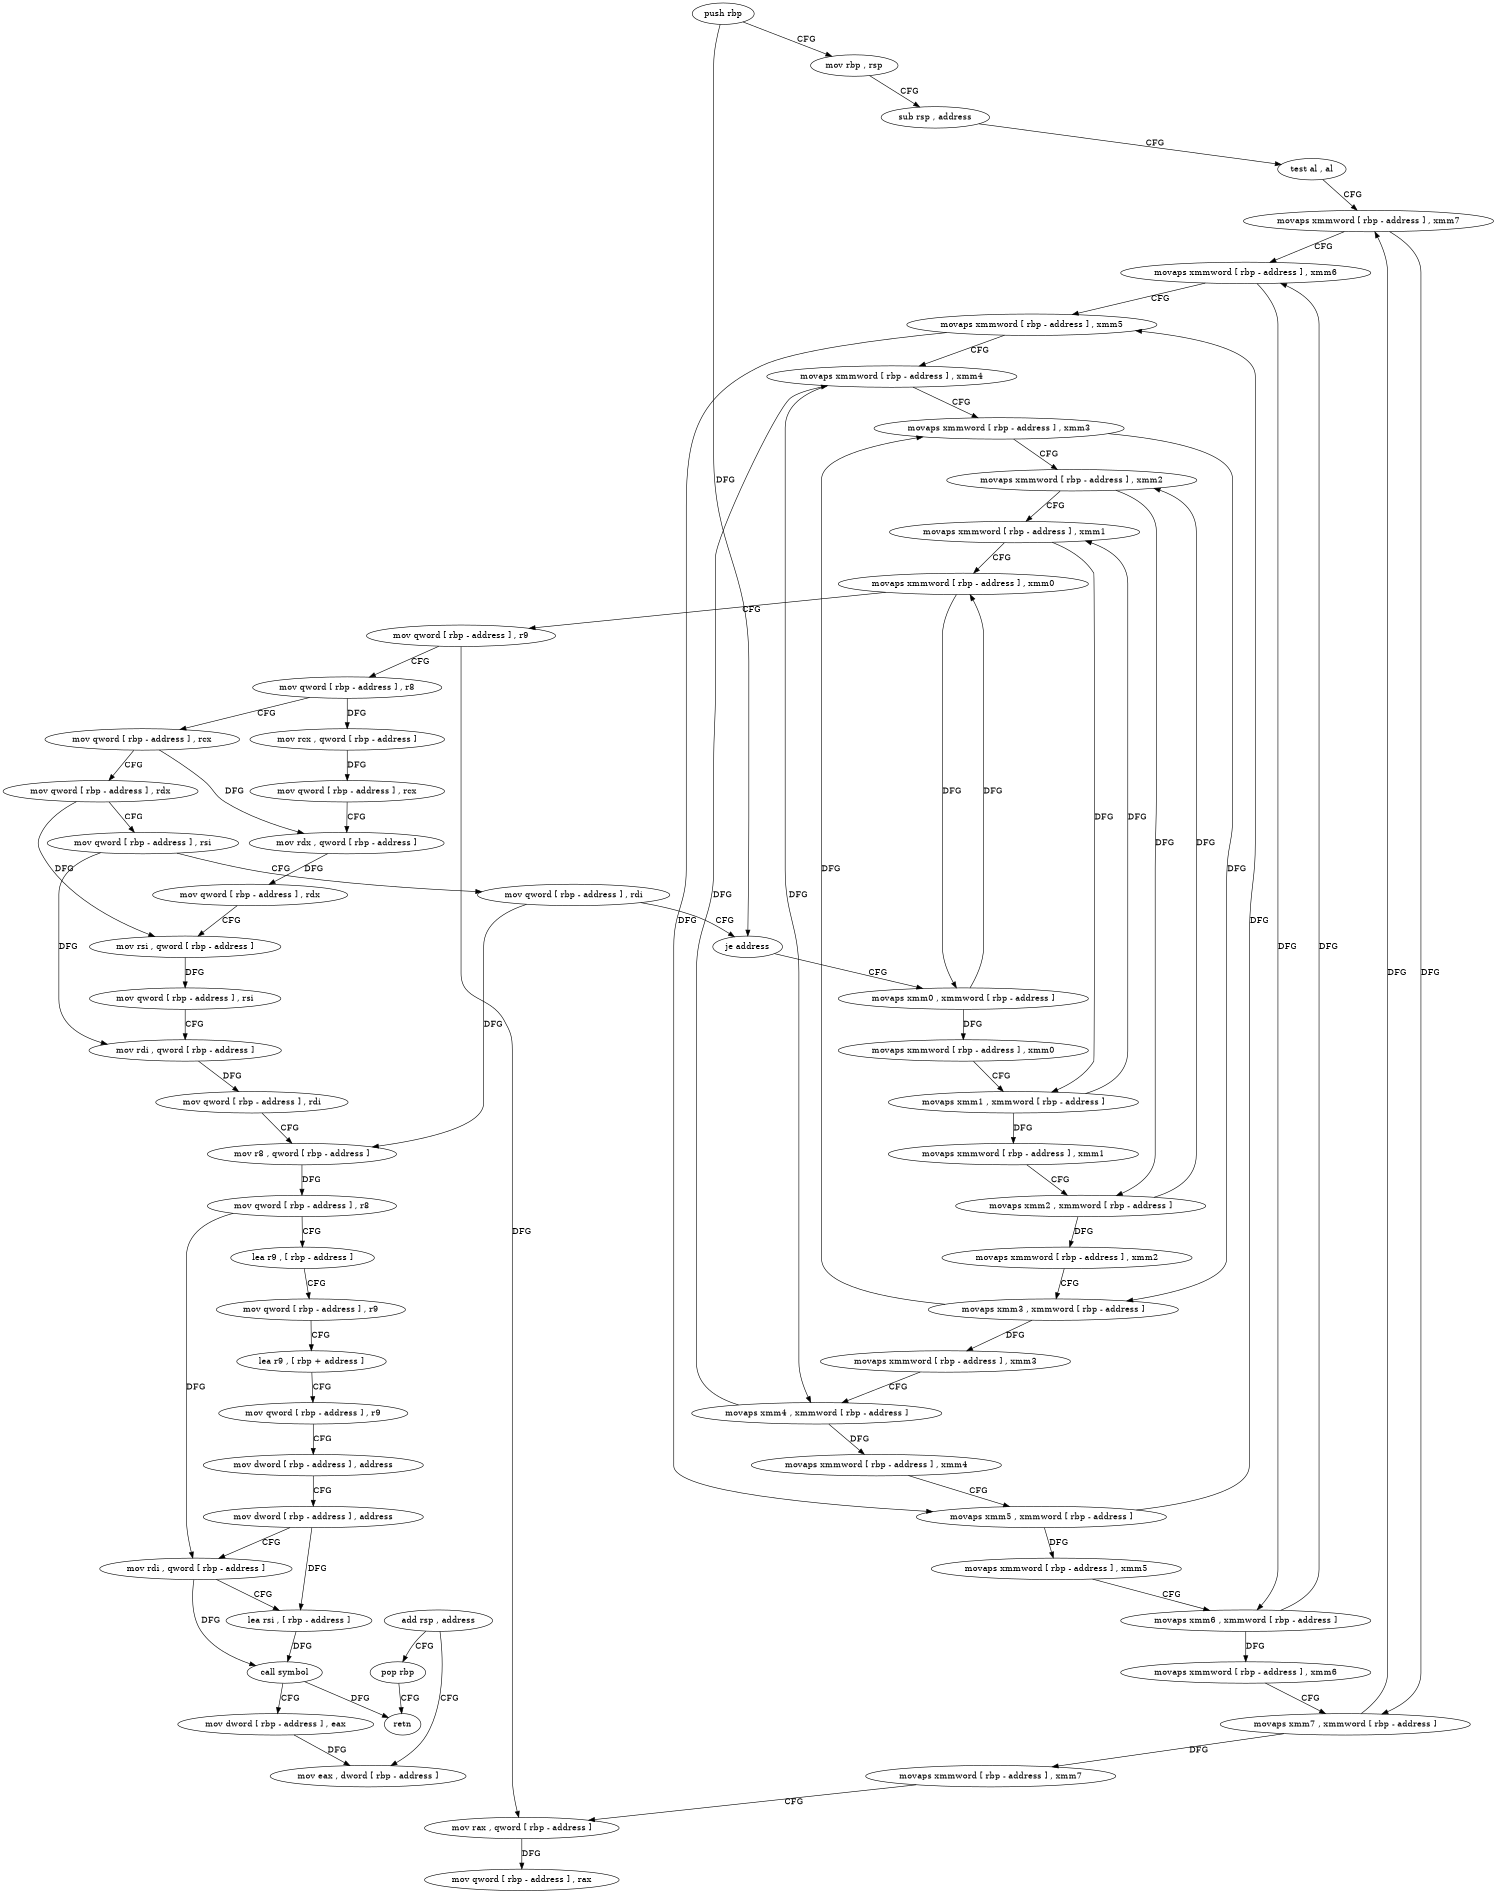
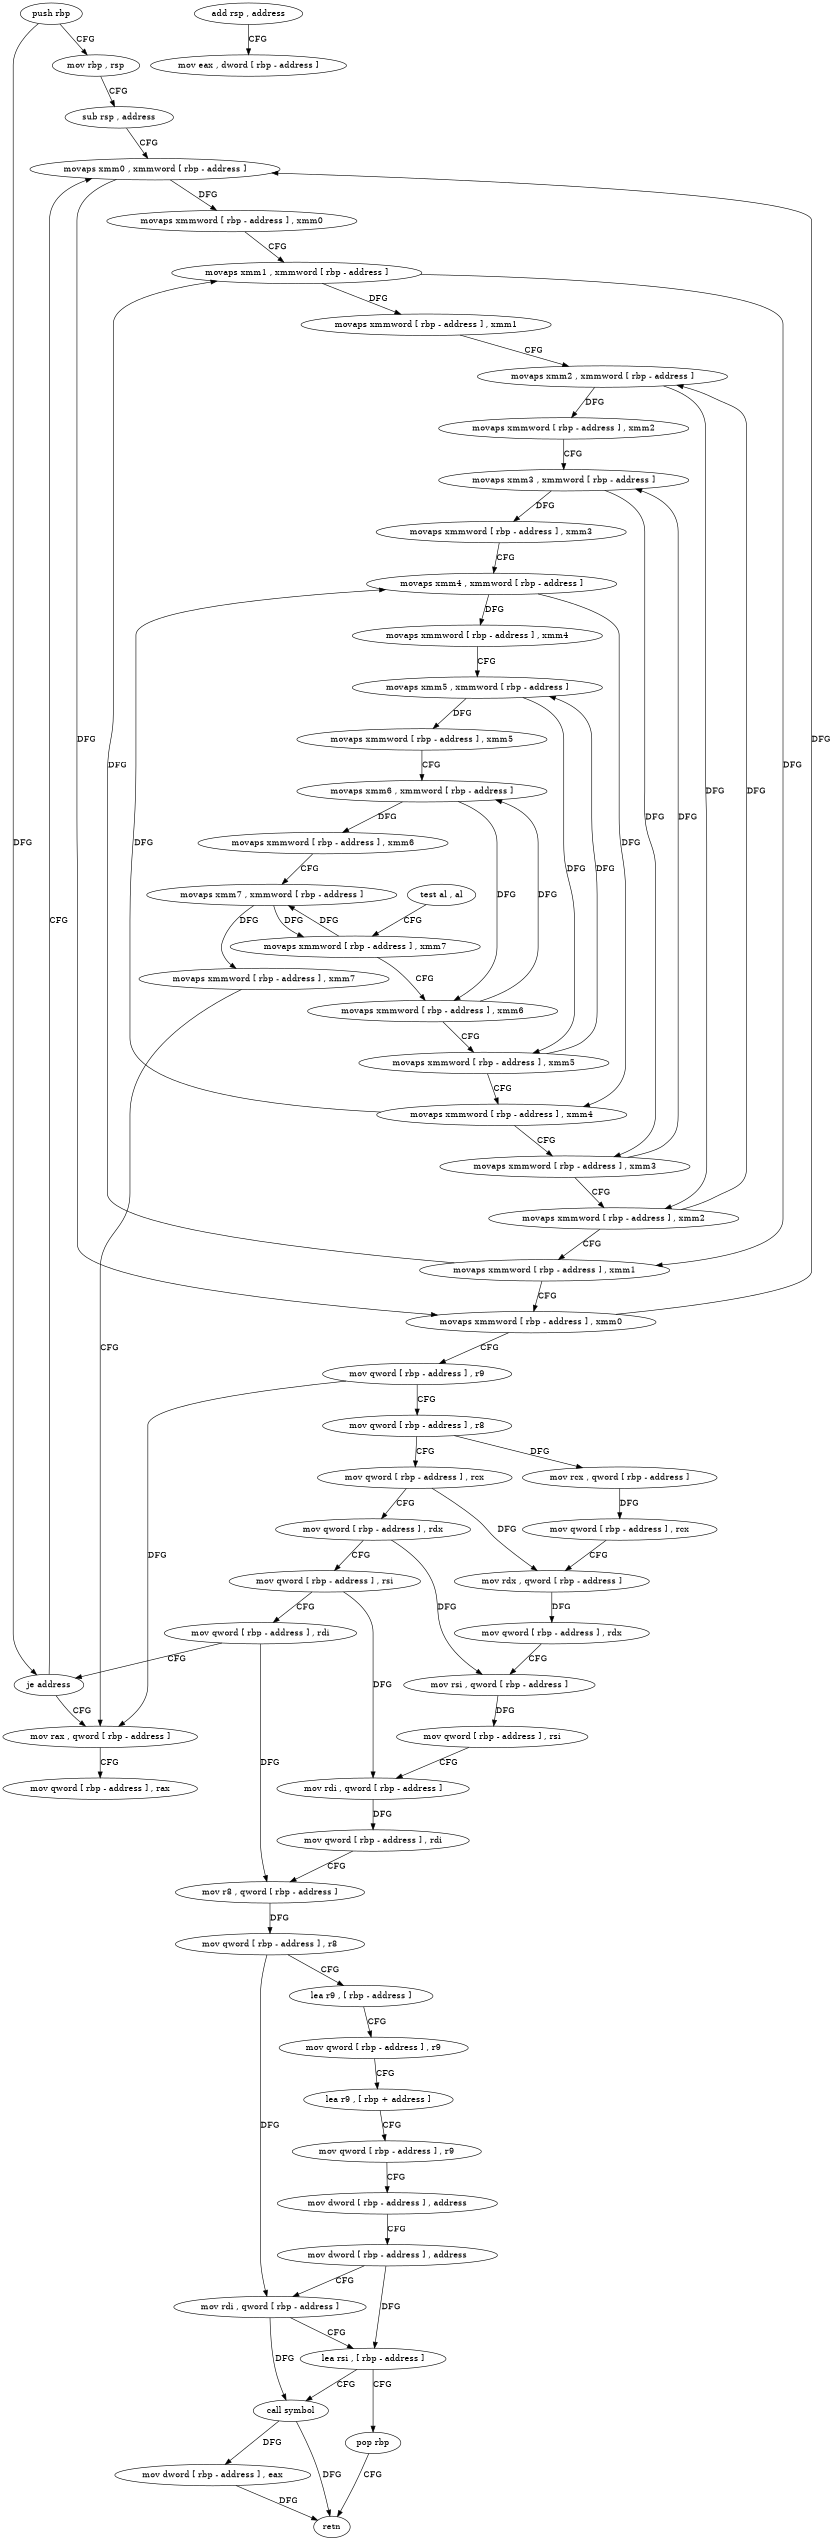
(1127, 144) -> (135, 141)
(415, 1643) -> (373, 2398)
(303, 1647) -> (346, 2385)
(291, 1698) -> (273, 2443)
none -> (67, 1710)
(319, 1749) -> (274, 2502)
(532, 1854) -> (110, 1763)
